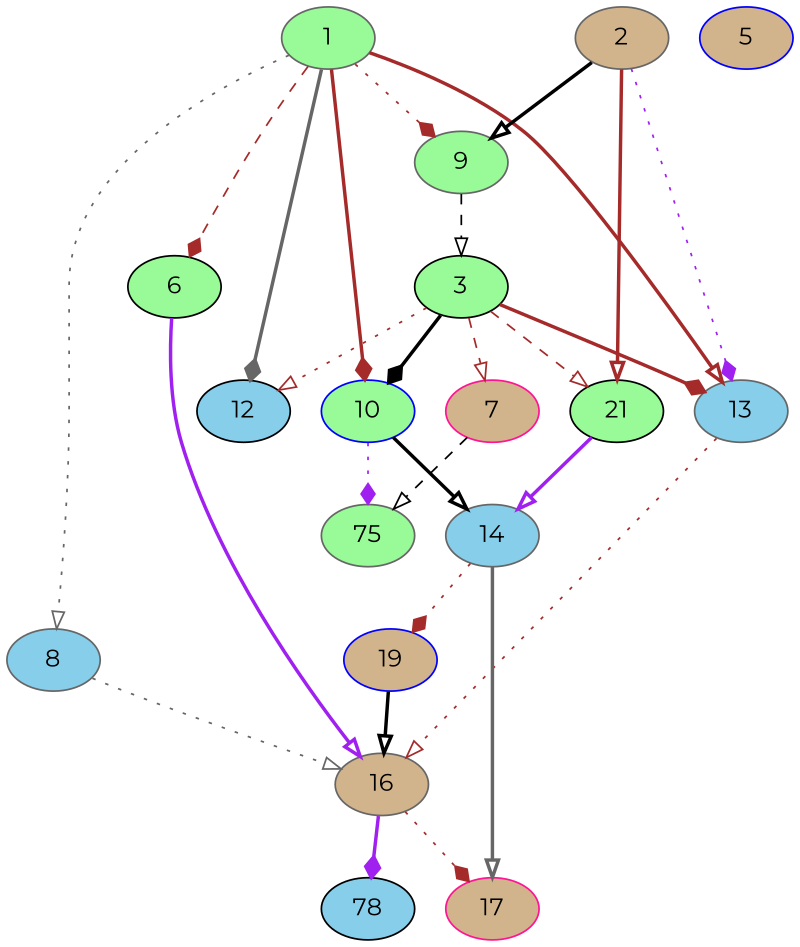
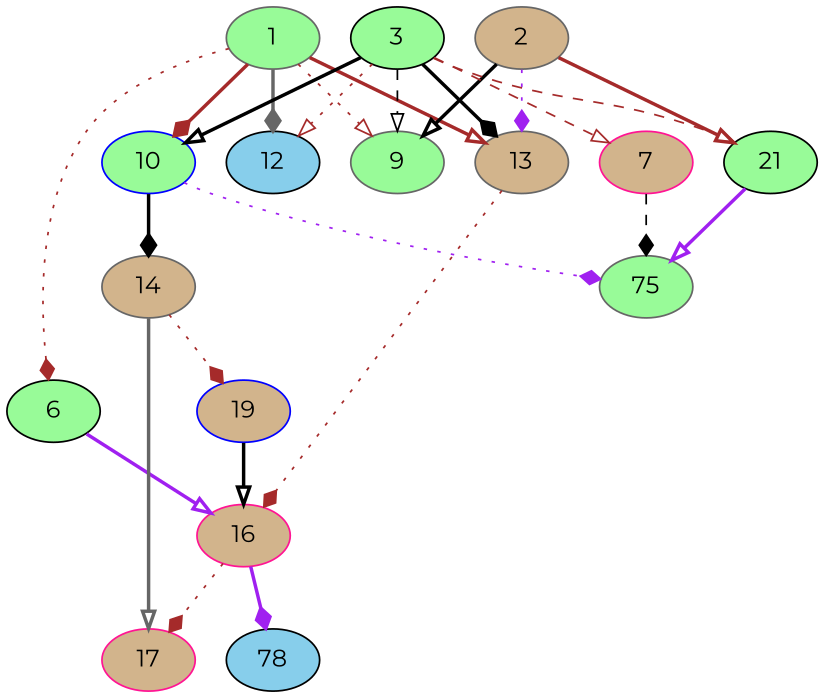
(746, 38) -> none
(387, 93) -> (327, 93)
(251, 151) -> (70, 161)
(461, 216) -> (397, 88)
(421, 341) -> (285, 94)
(593, 343) -> (452, 93)
(741, 411) -> (522, 162)
(422, 466) -> (149, 214)
(438, 466) -> (646, 214)
(561, 467) -> (715, 218)
(492, 536) -> (149, 287)
(567, 592) -> (389, 340)
(54, 660) -> none
(382, 784) -> (244, 536)
